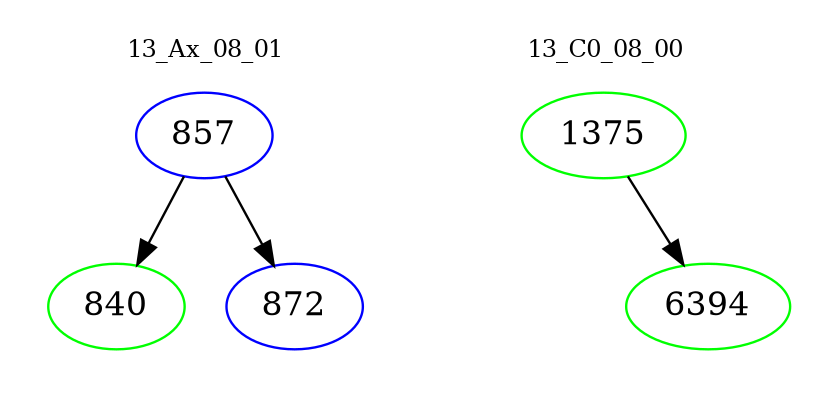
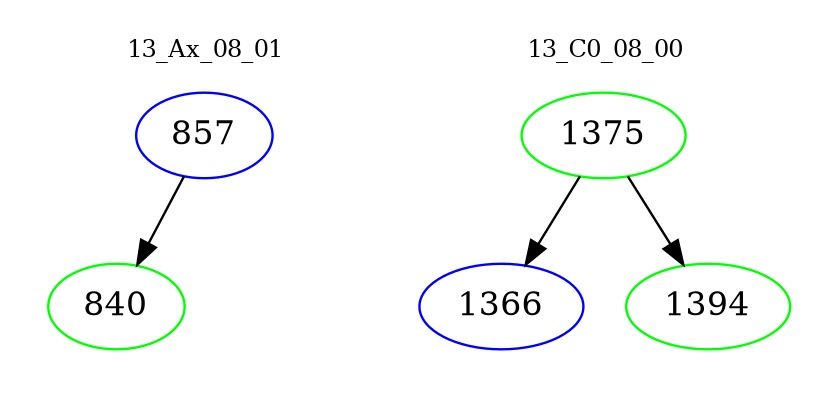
(295, 307) -> none
none -> (501, 307)
(708, 307) -> (708, 307)
